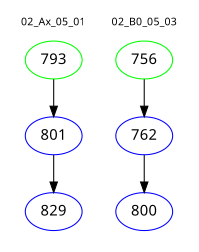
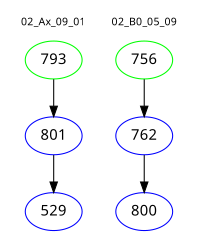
(54, 23) -> (54, 23)
(145, 23) -> (145, 23)
(54, 212) -> (54, 212)
